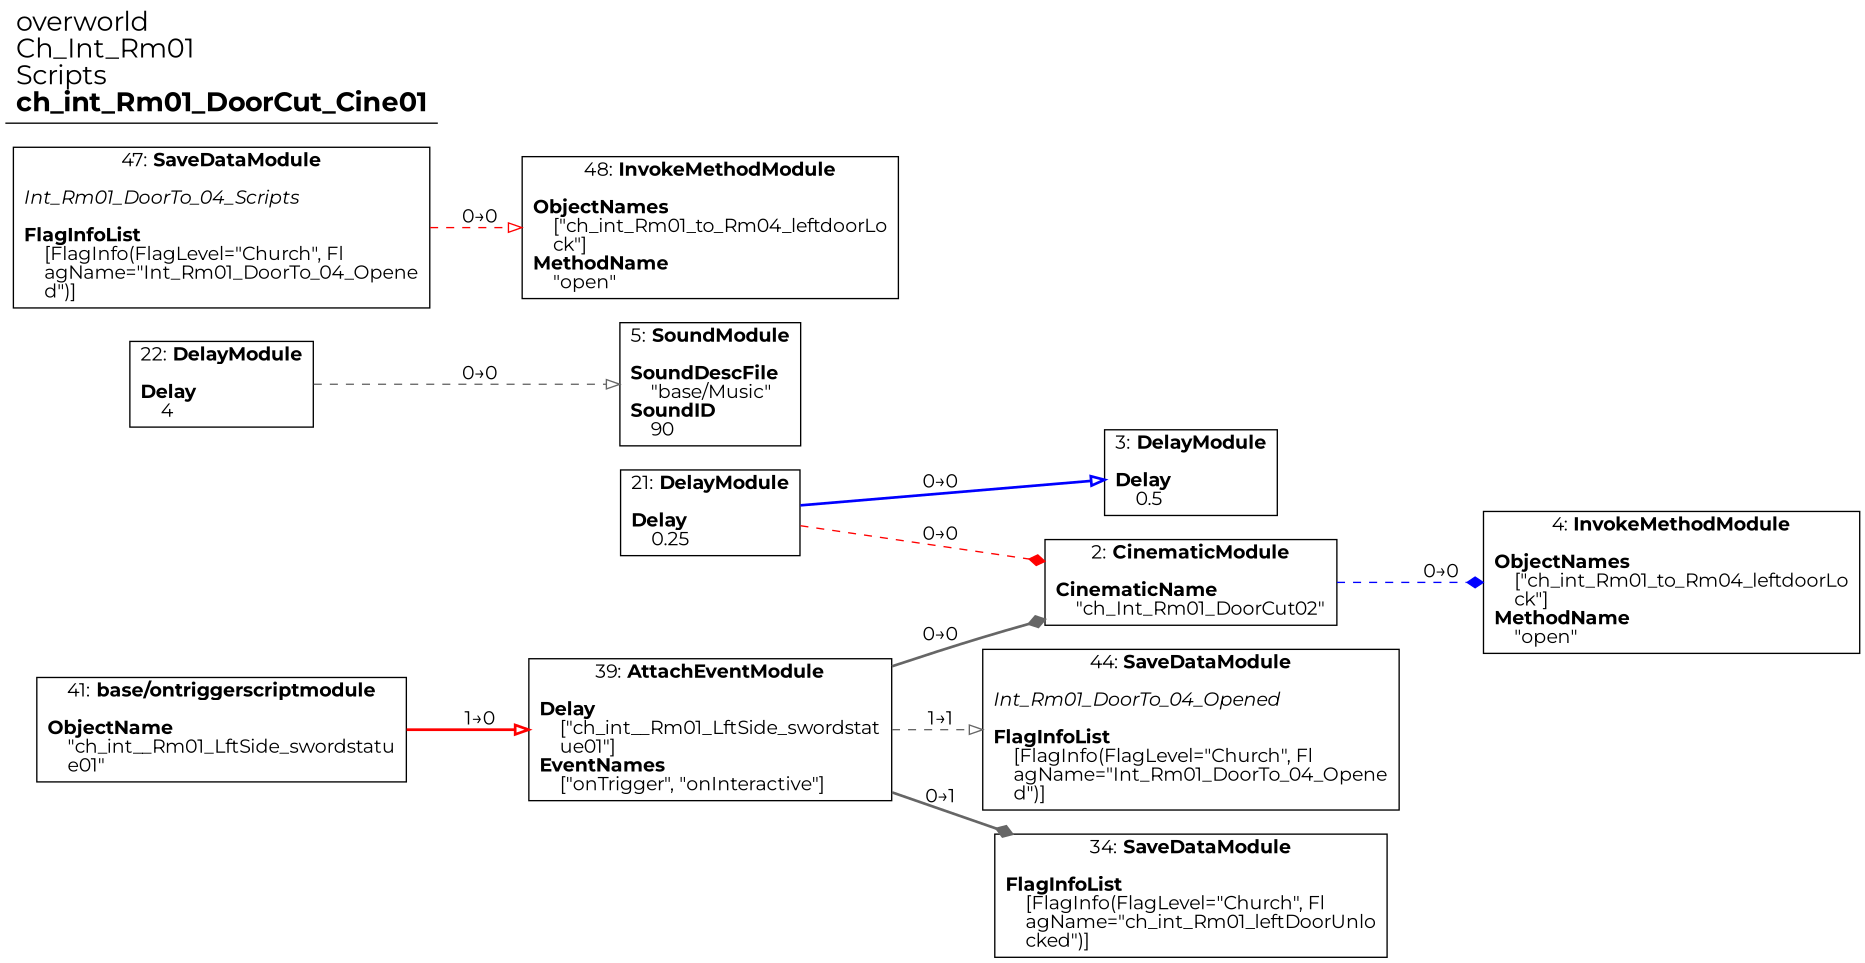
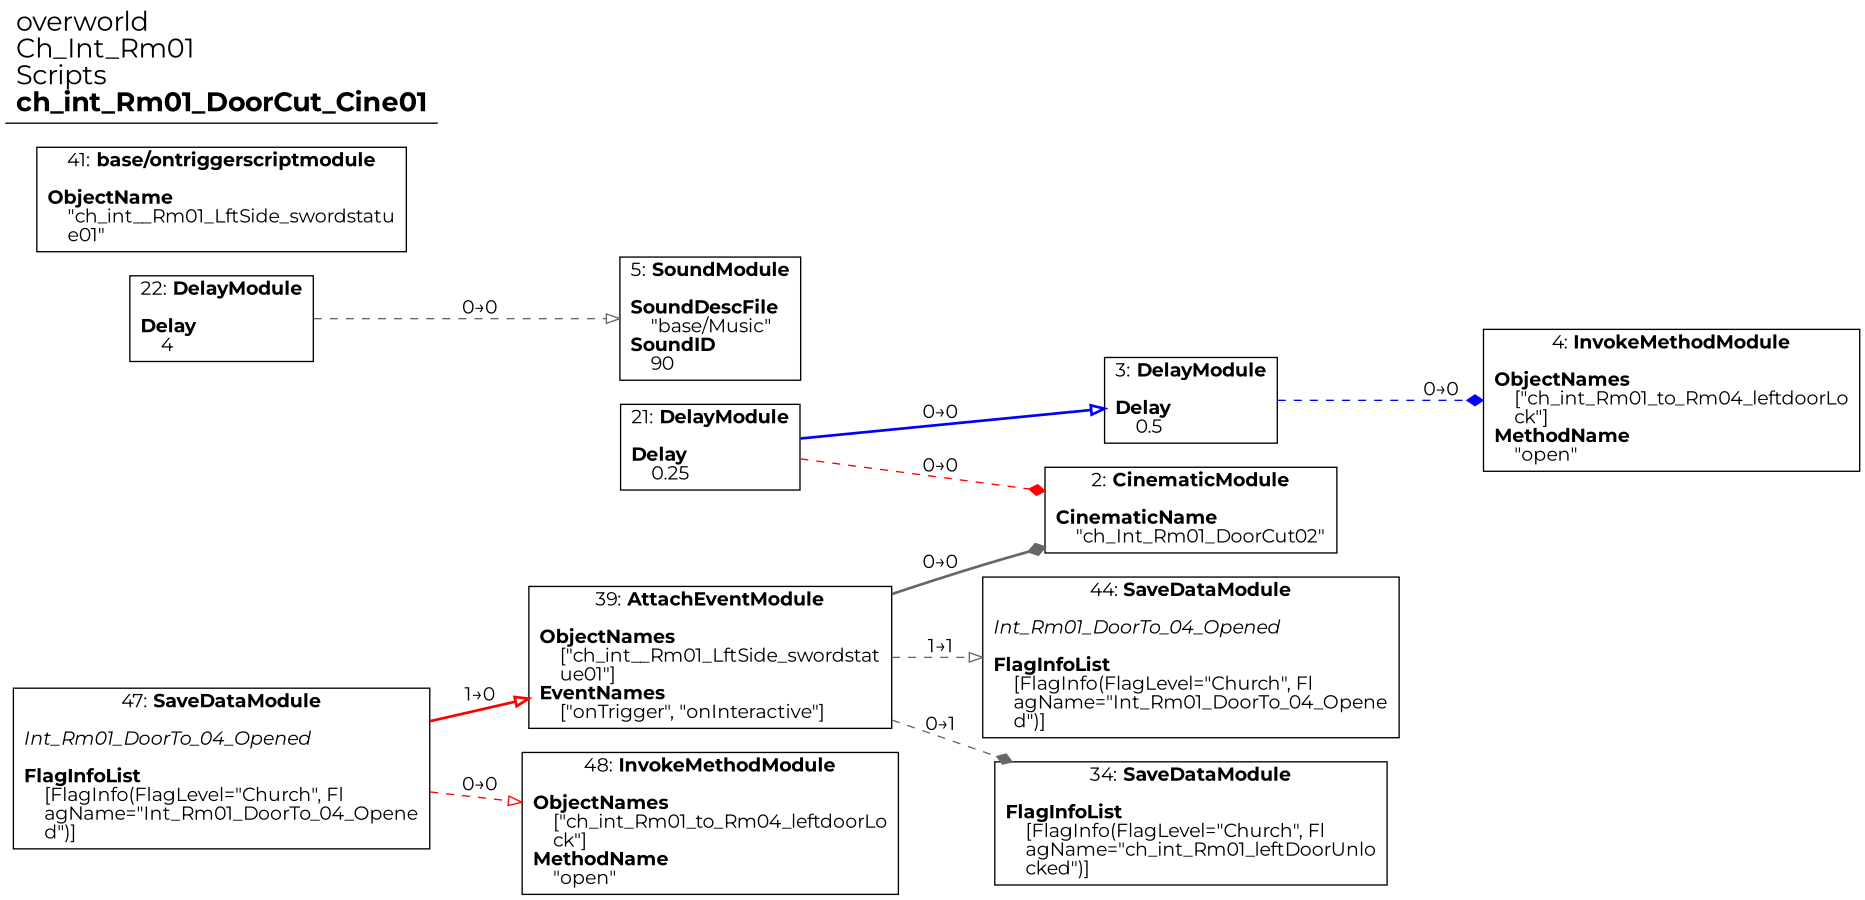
(162, 198) -> (168, 739)
(1402, 582) -> (1372, 400)
(568, 710) -> (608, 637)
(461, 730) -> (473, 711)
(944, 811) -> (944, 738)
